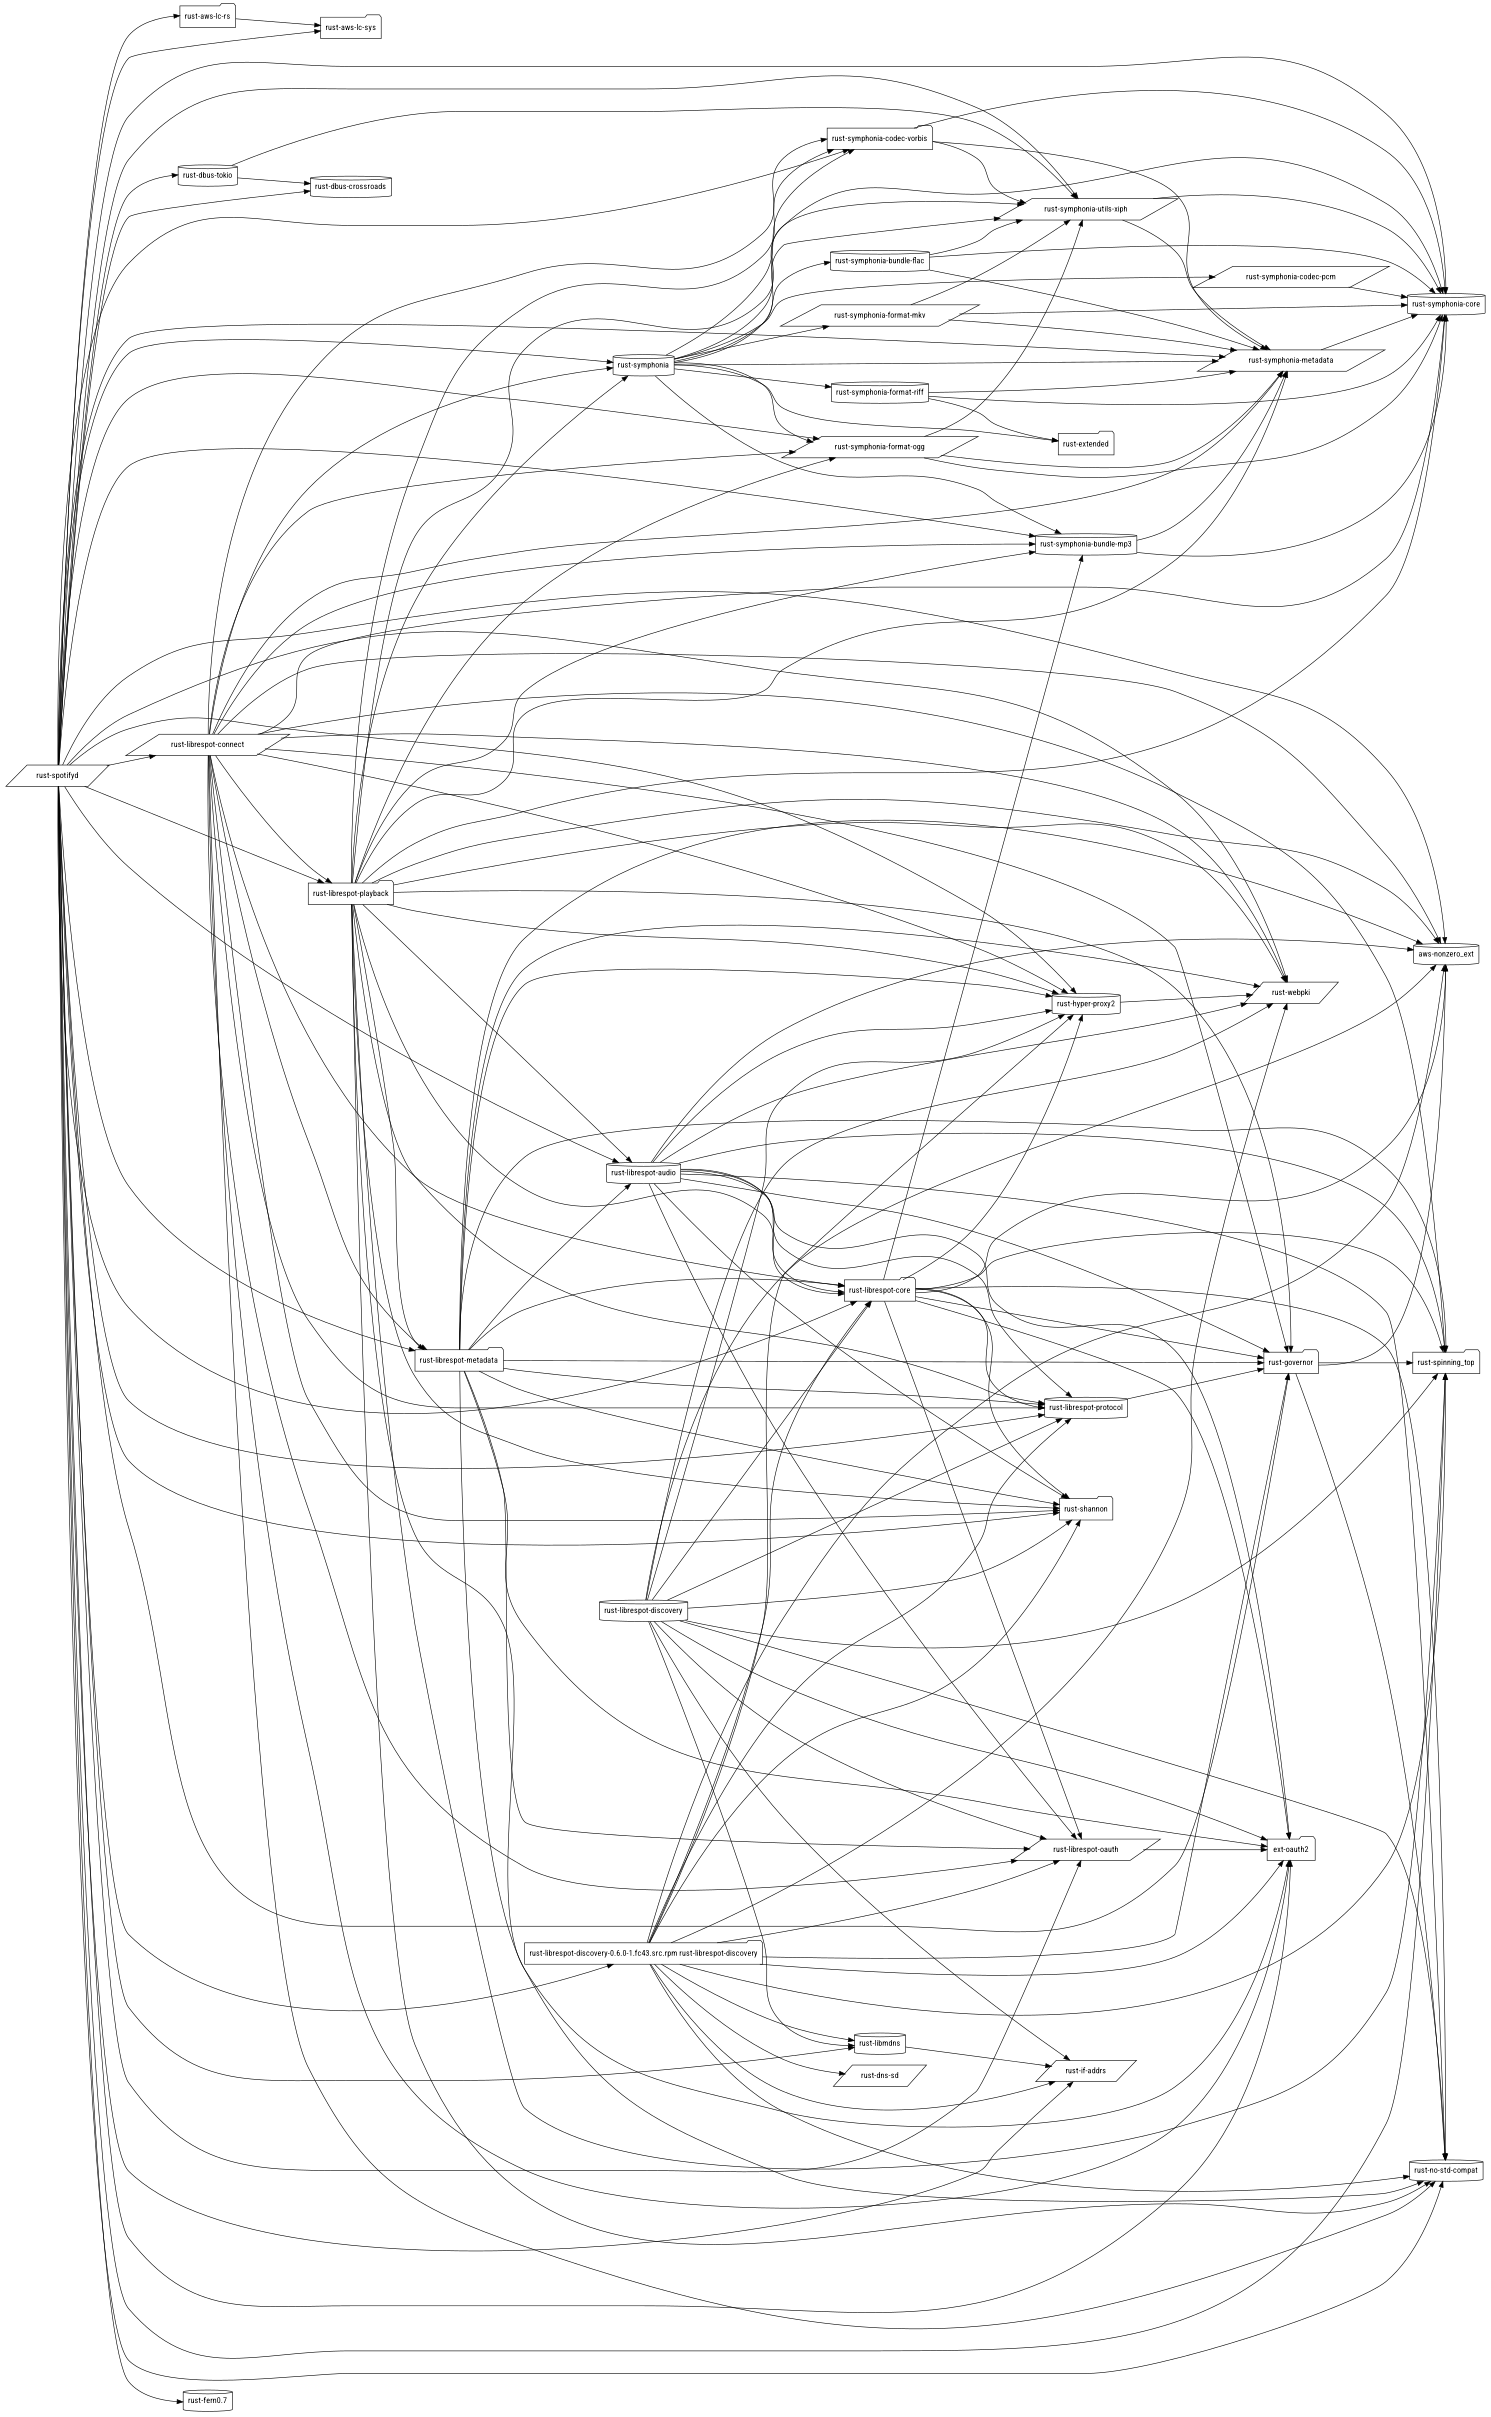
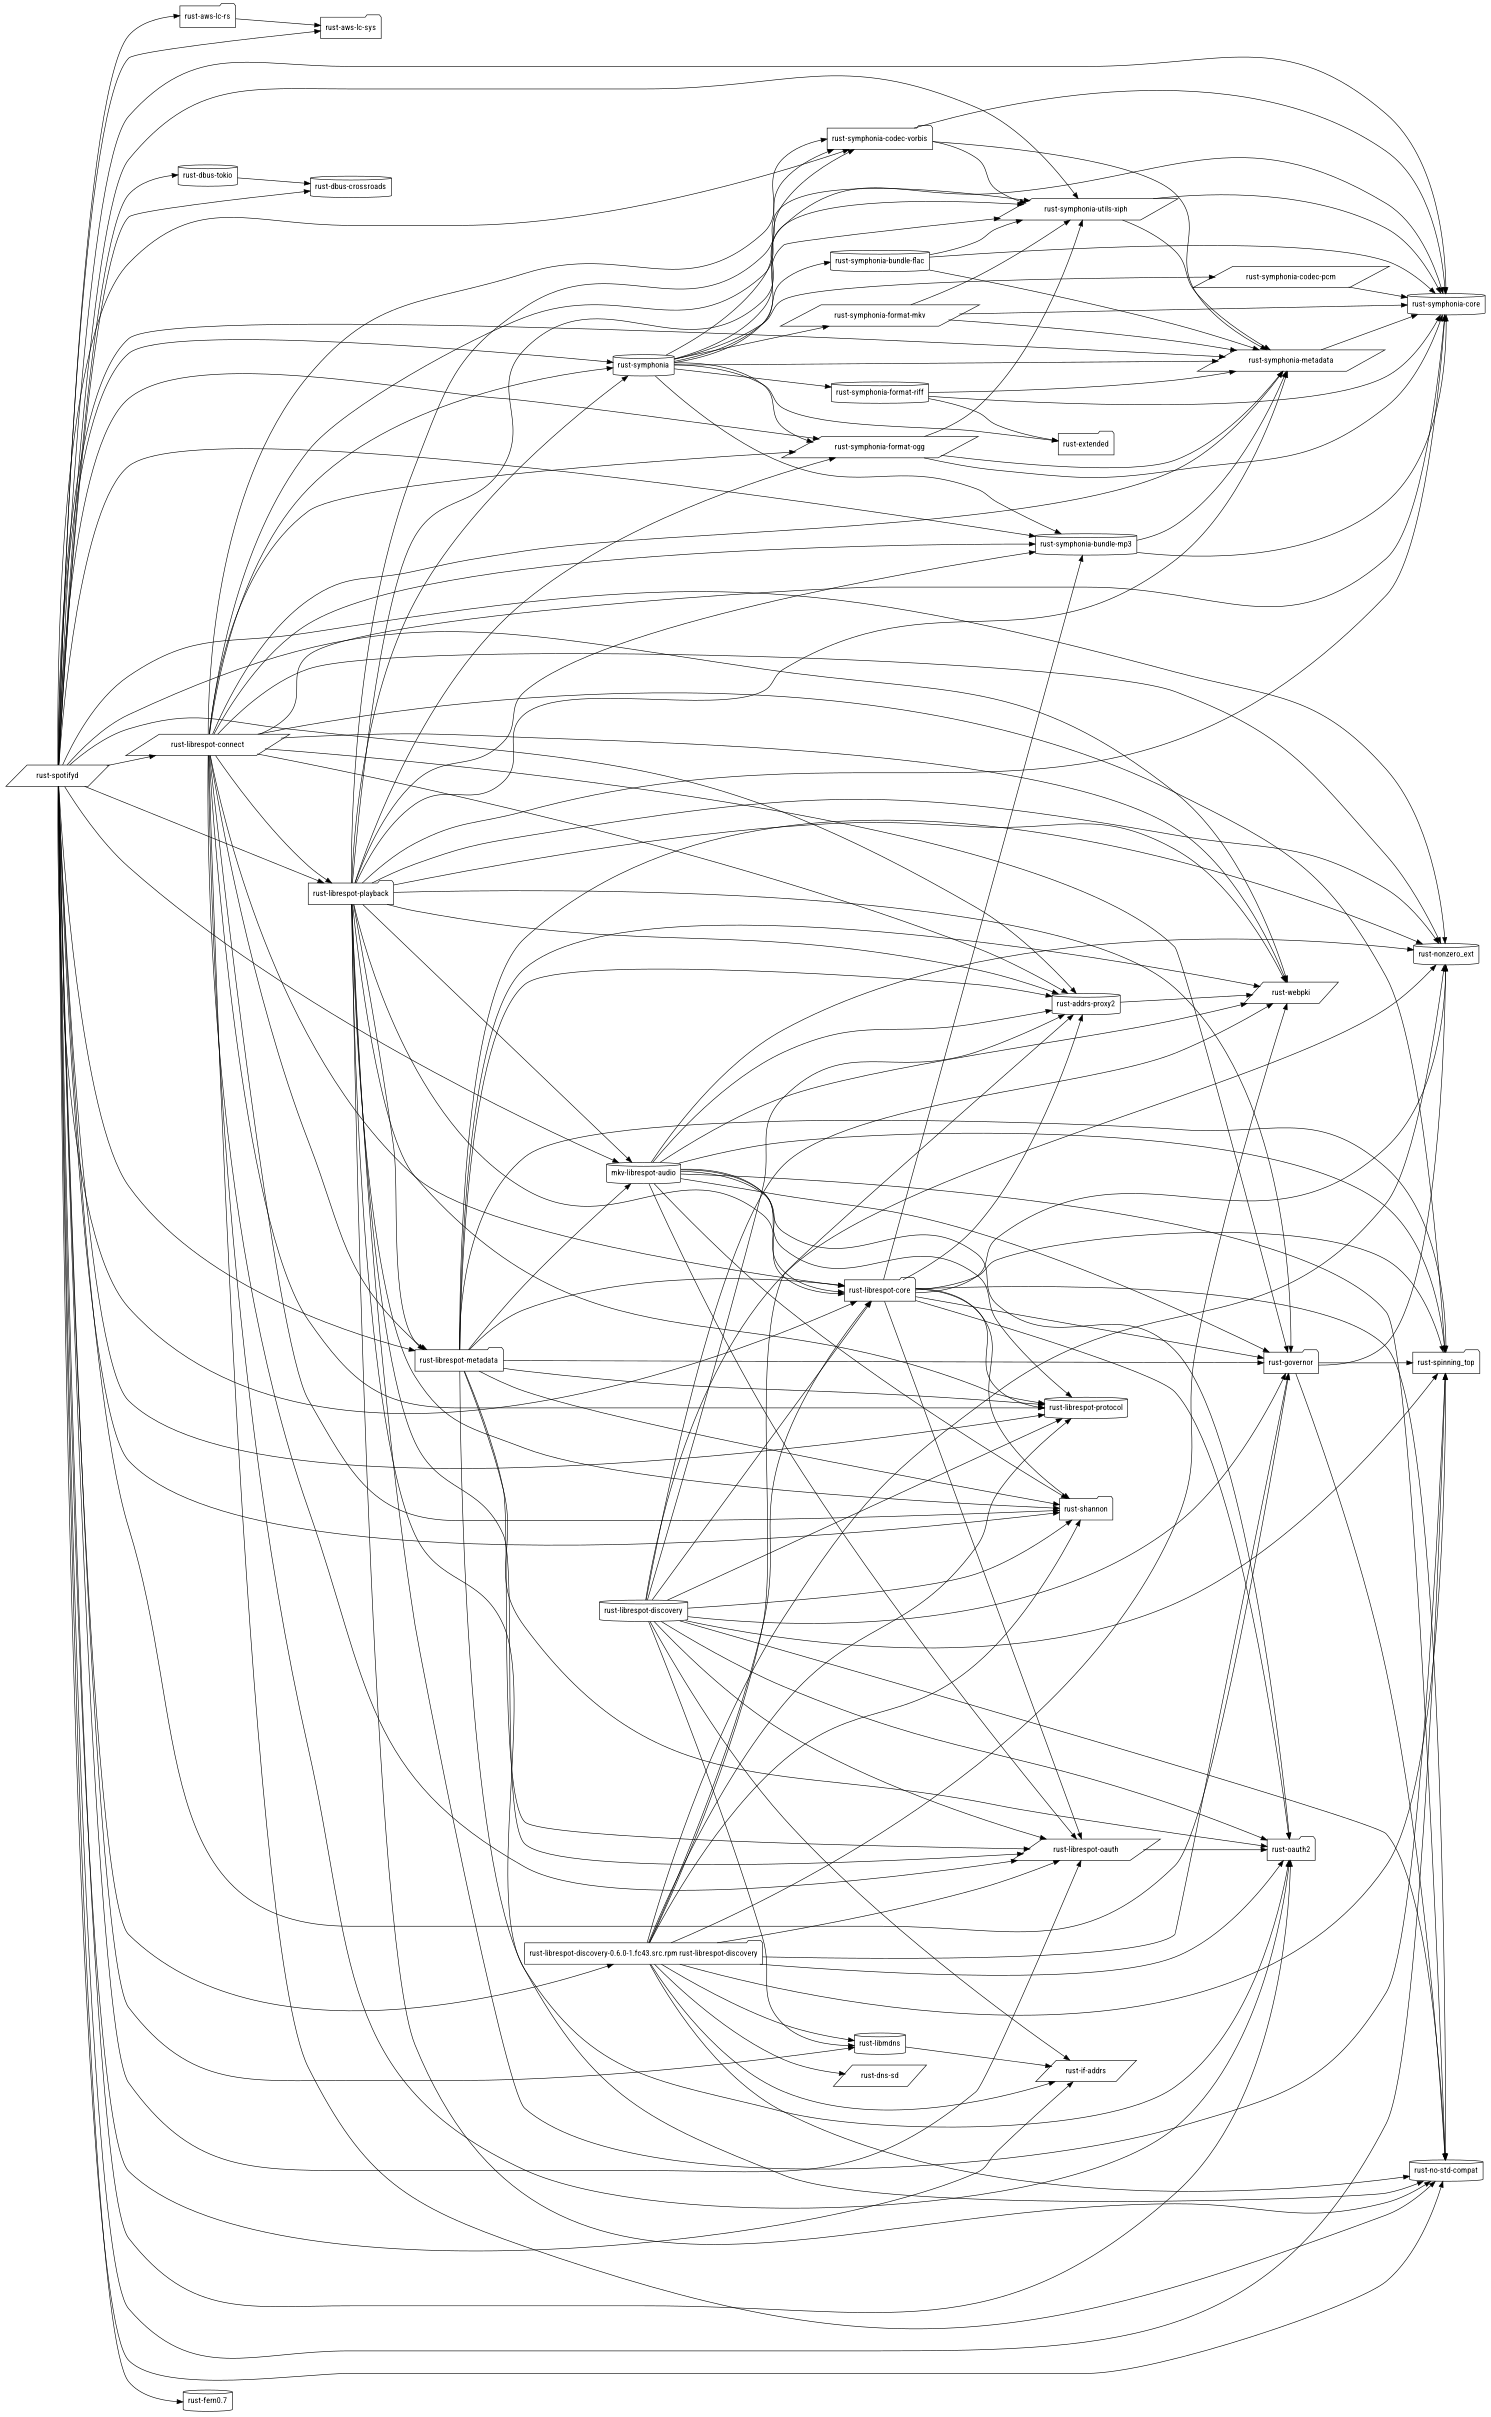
(661, 111) -> (529, 316)
(1446, 954) -> (1446, 954)
(1086, 1004) -> (1086, 1004)
(644, 1173) -> (644, 1173)
(1186, 1386) -> (1030, 1595)
none -> (500, 1528)
(1291, 1850) -> (1291, 1850)
